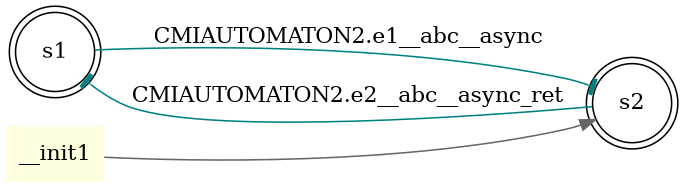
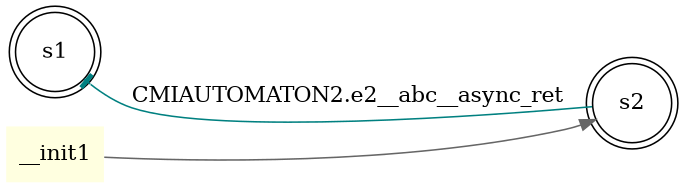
(343, 52) -> none
